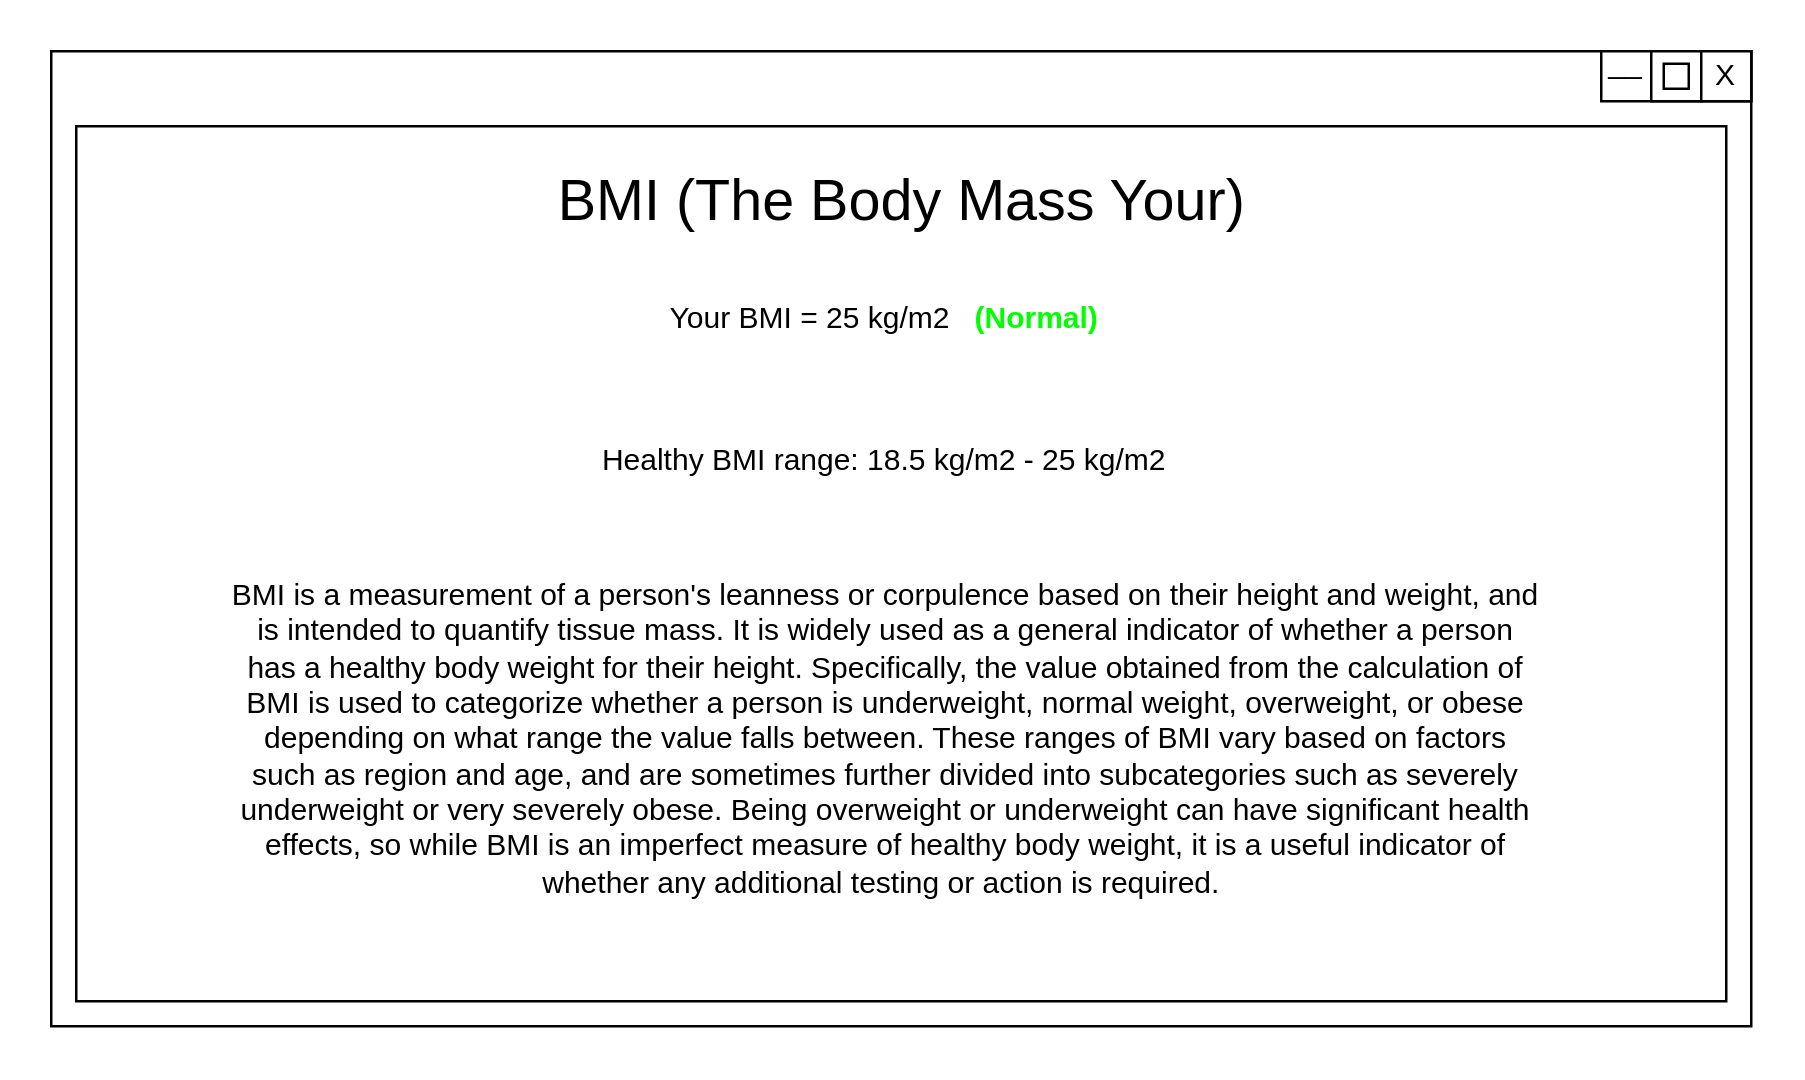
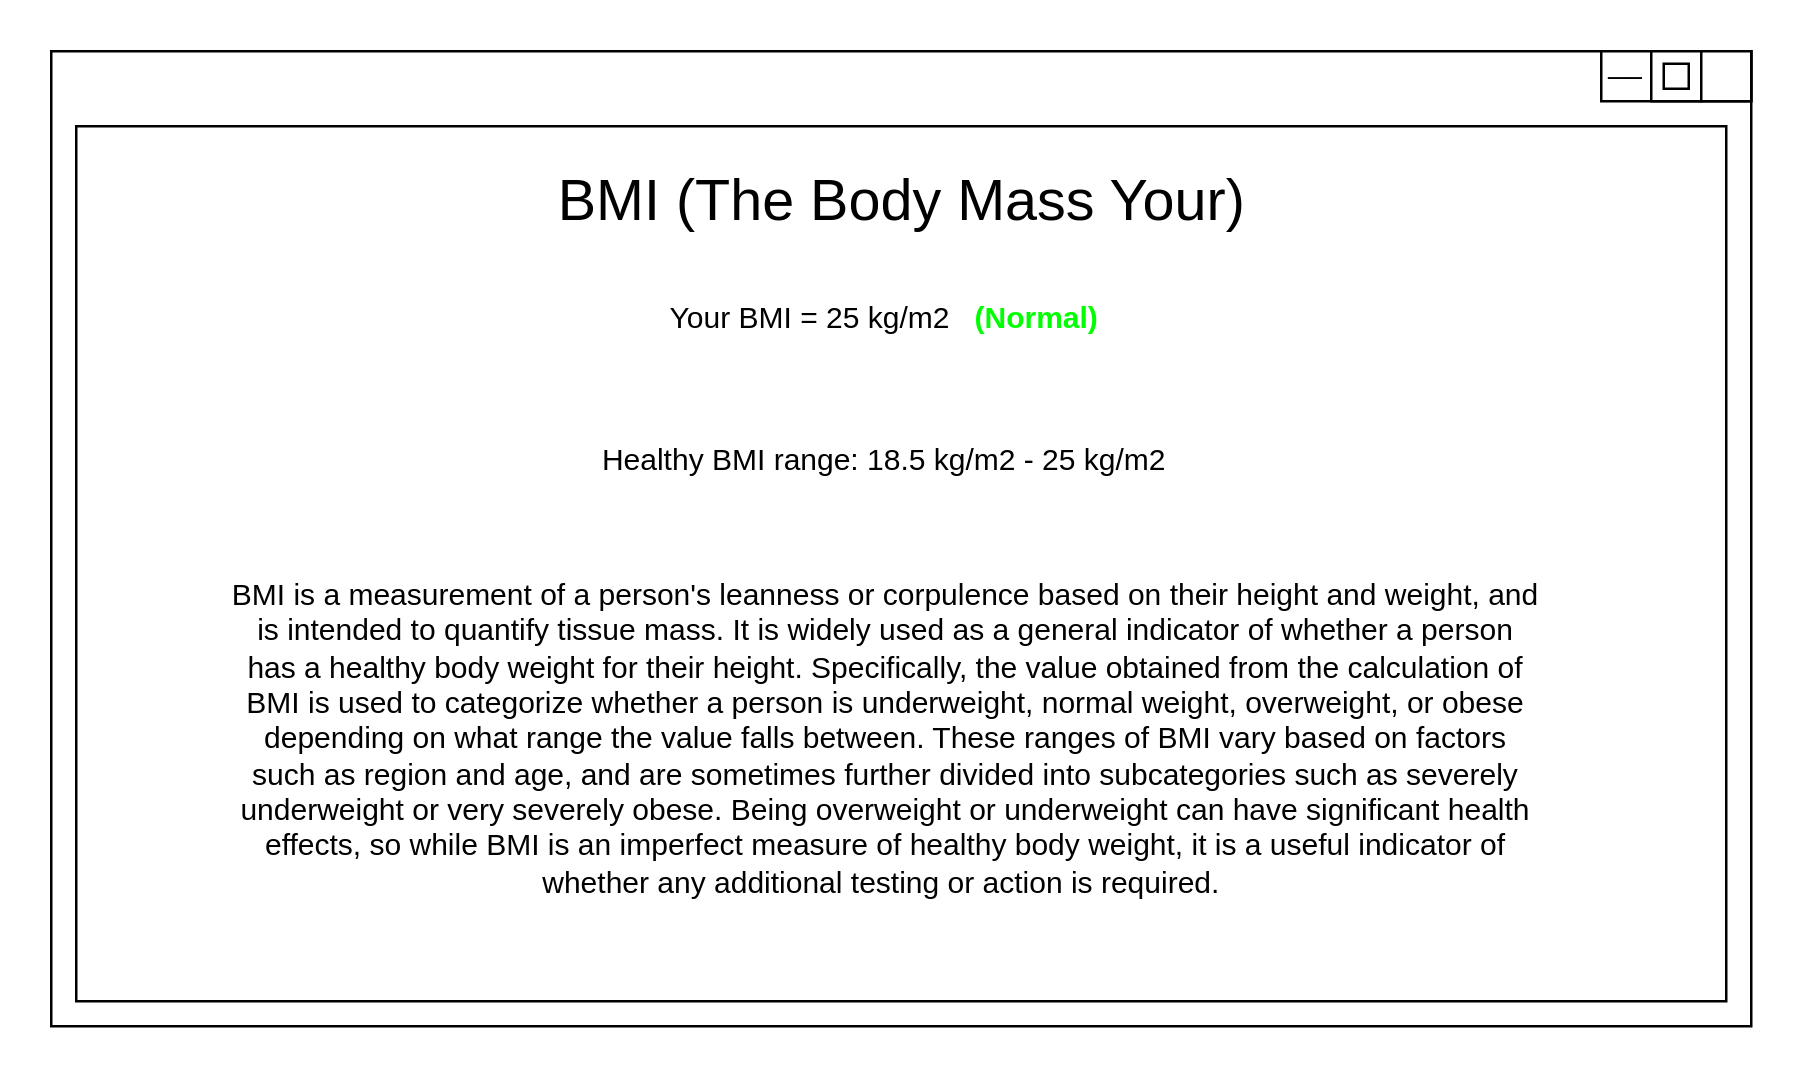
(1726, 76) -> none
